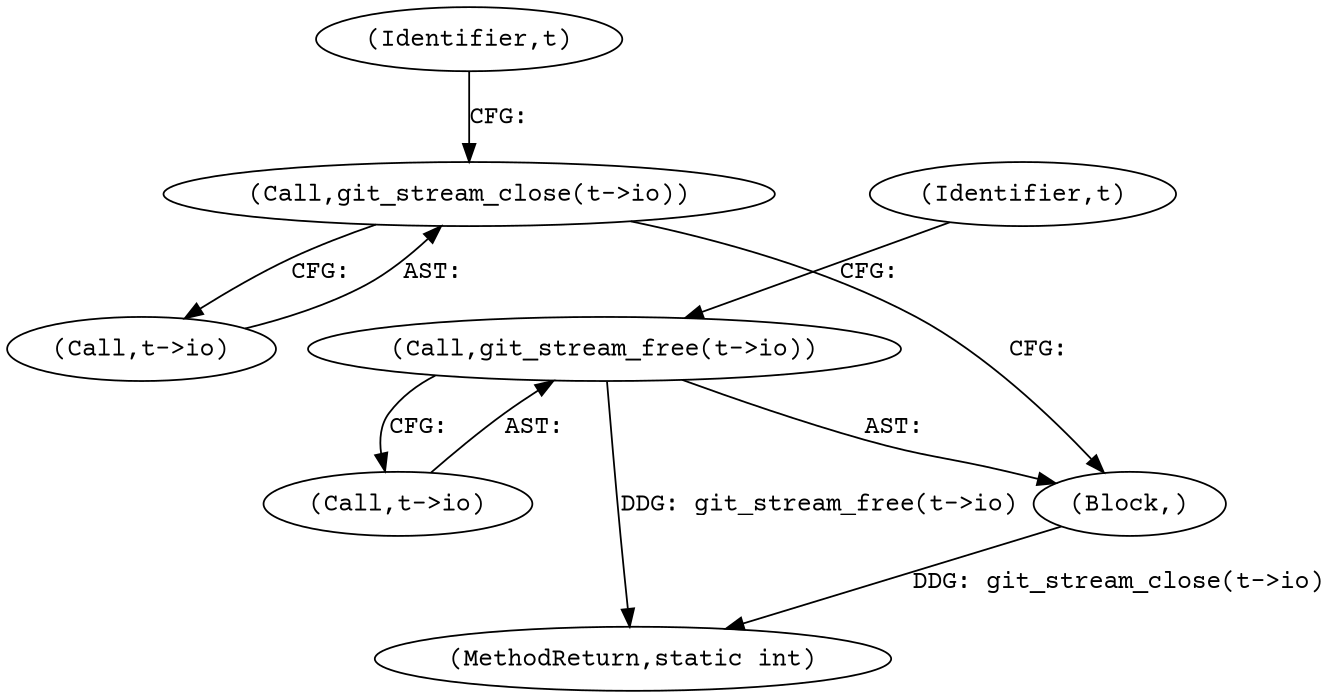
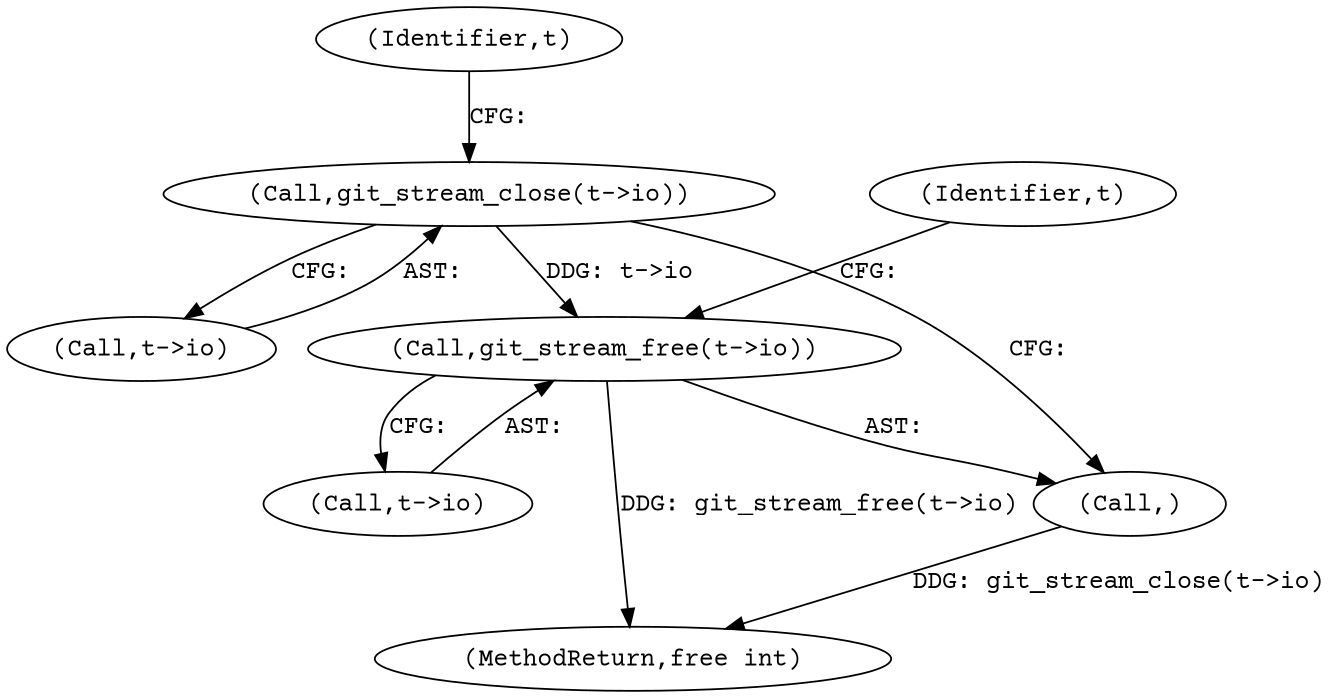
none -> (531, 265)
(1130, 504) -> (1130, 504)
(633, 659) -> (633, 659)
